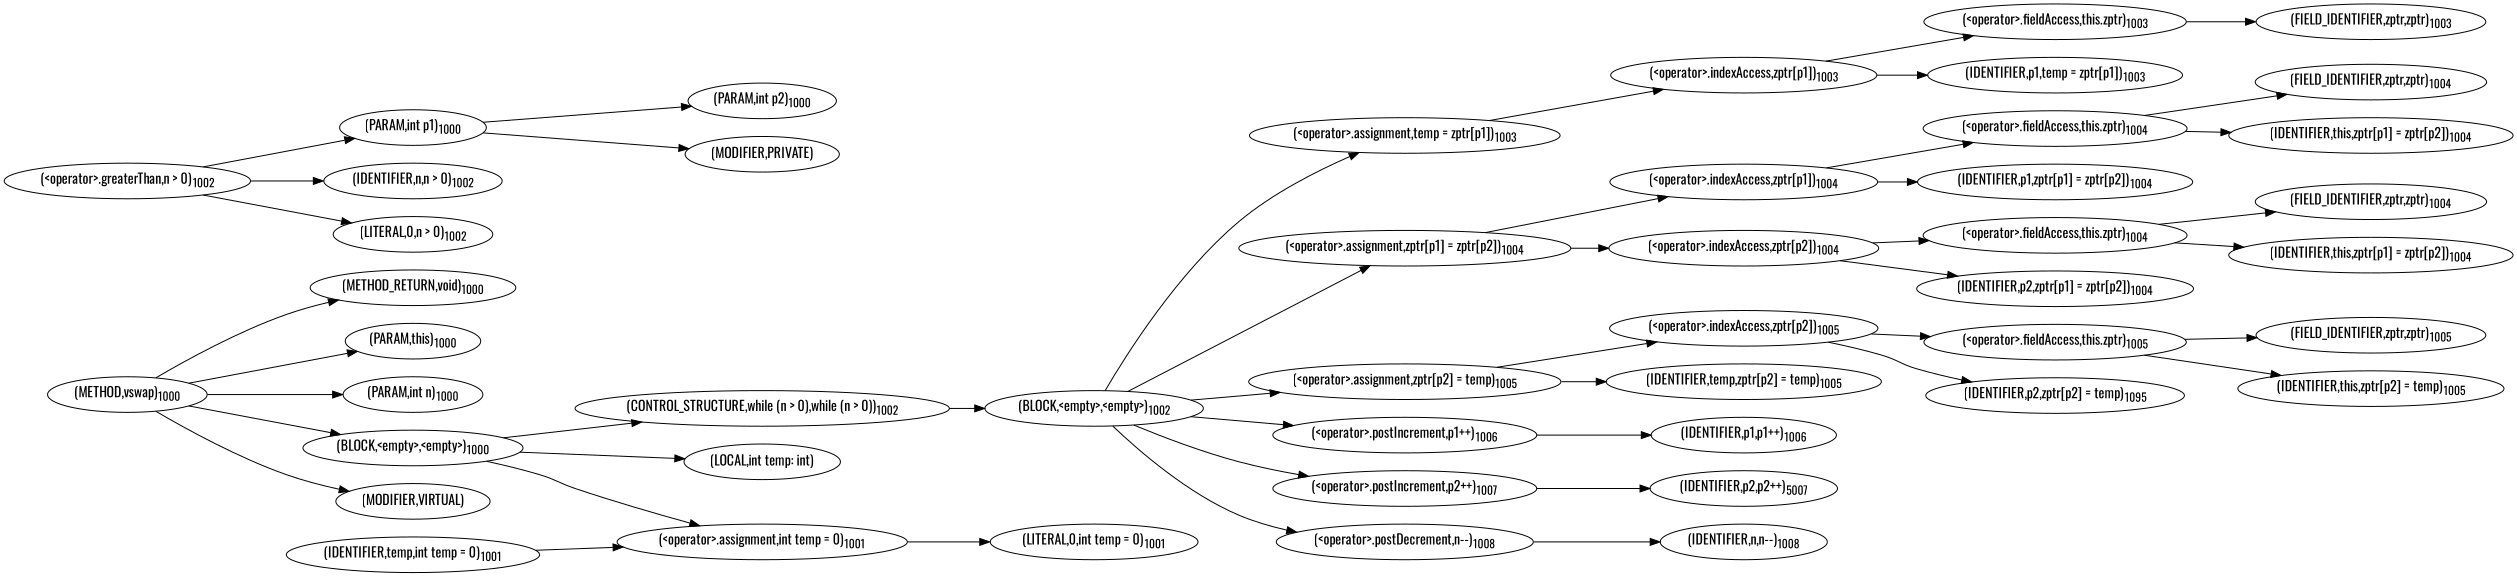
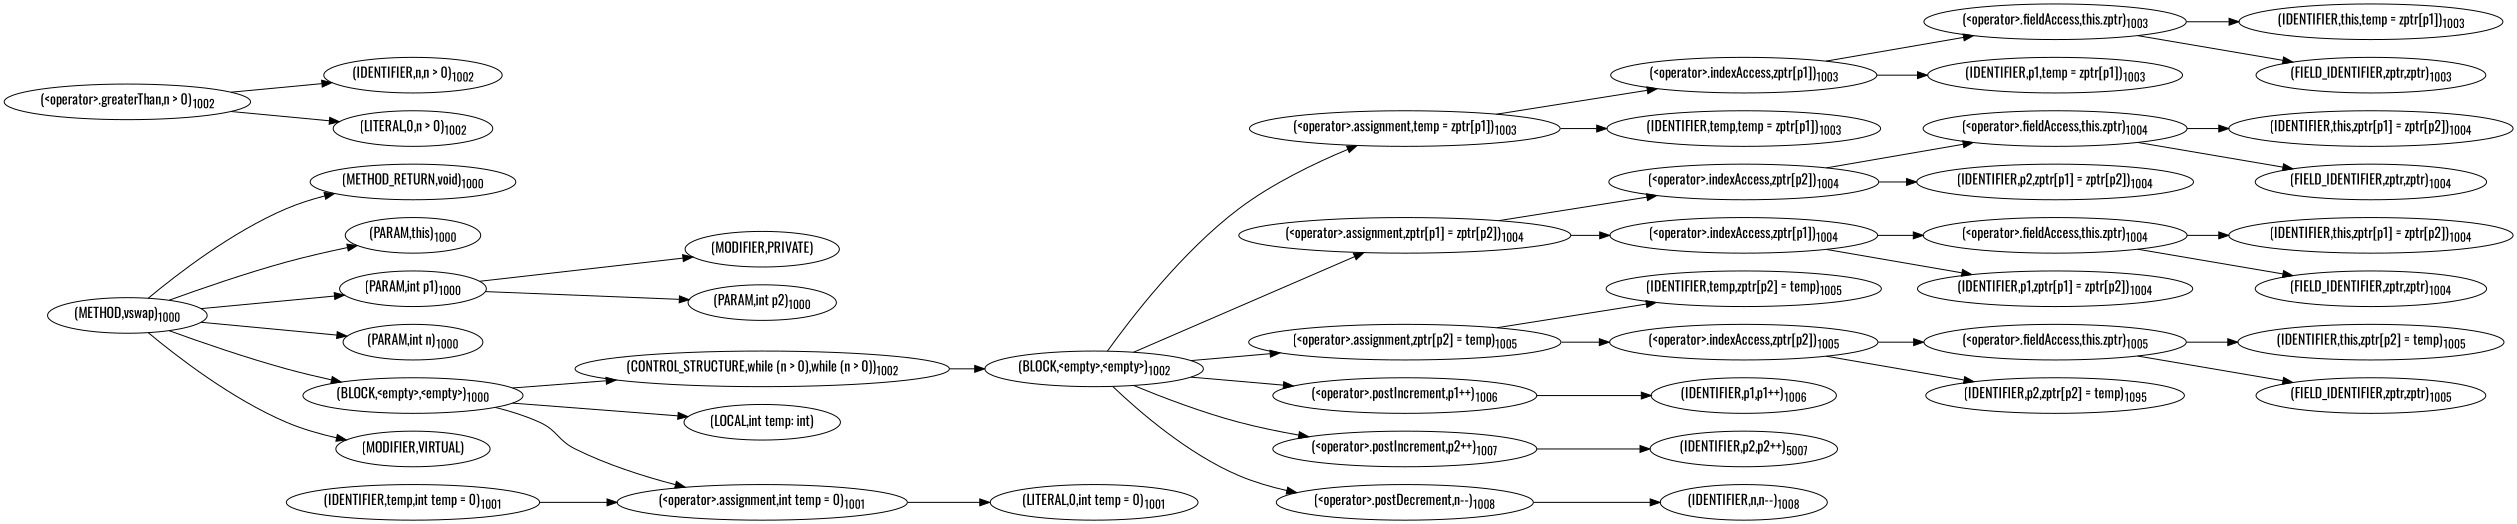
none -> (2371, 22)
none -> (1744, 129)
(274, 154) -> (268, 302)
